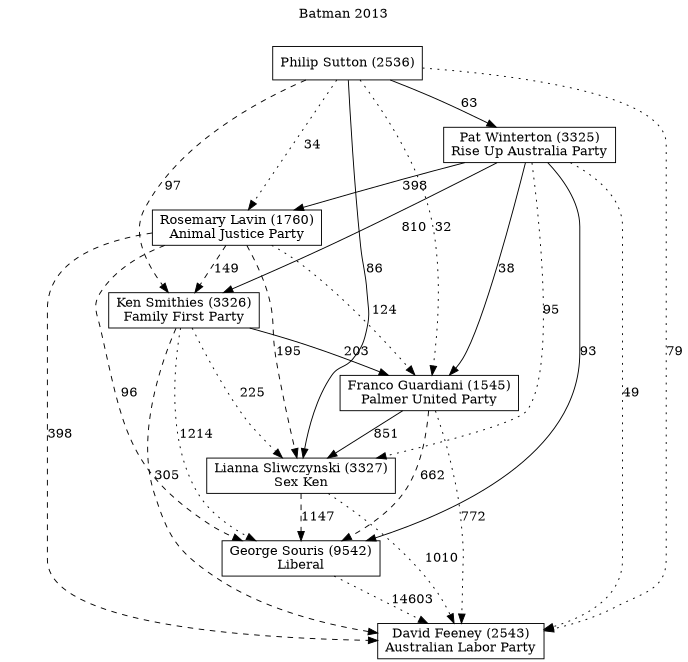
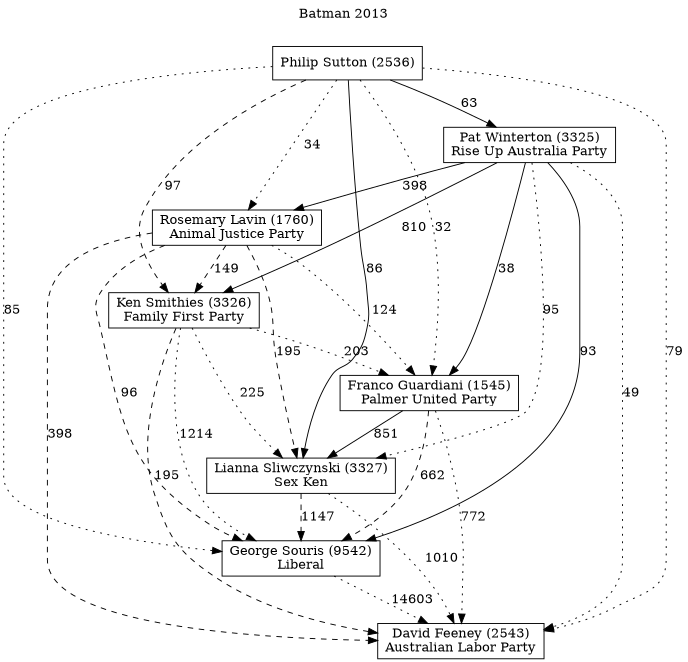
none -> (4, 280)
(315, 348) -> (315, 348)
(167, 476) -> (167, 476)
